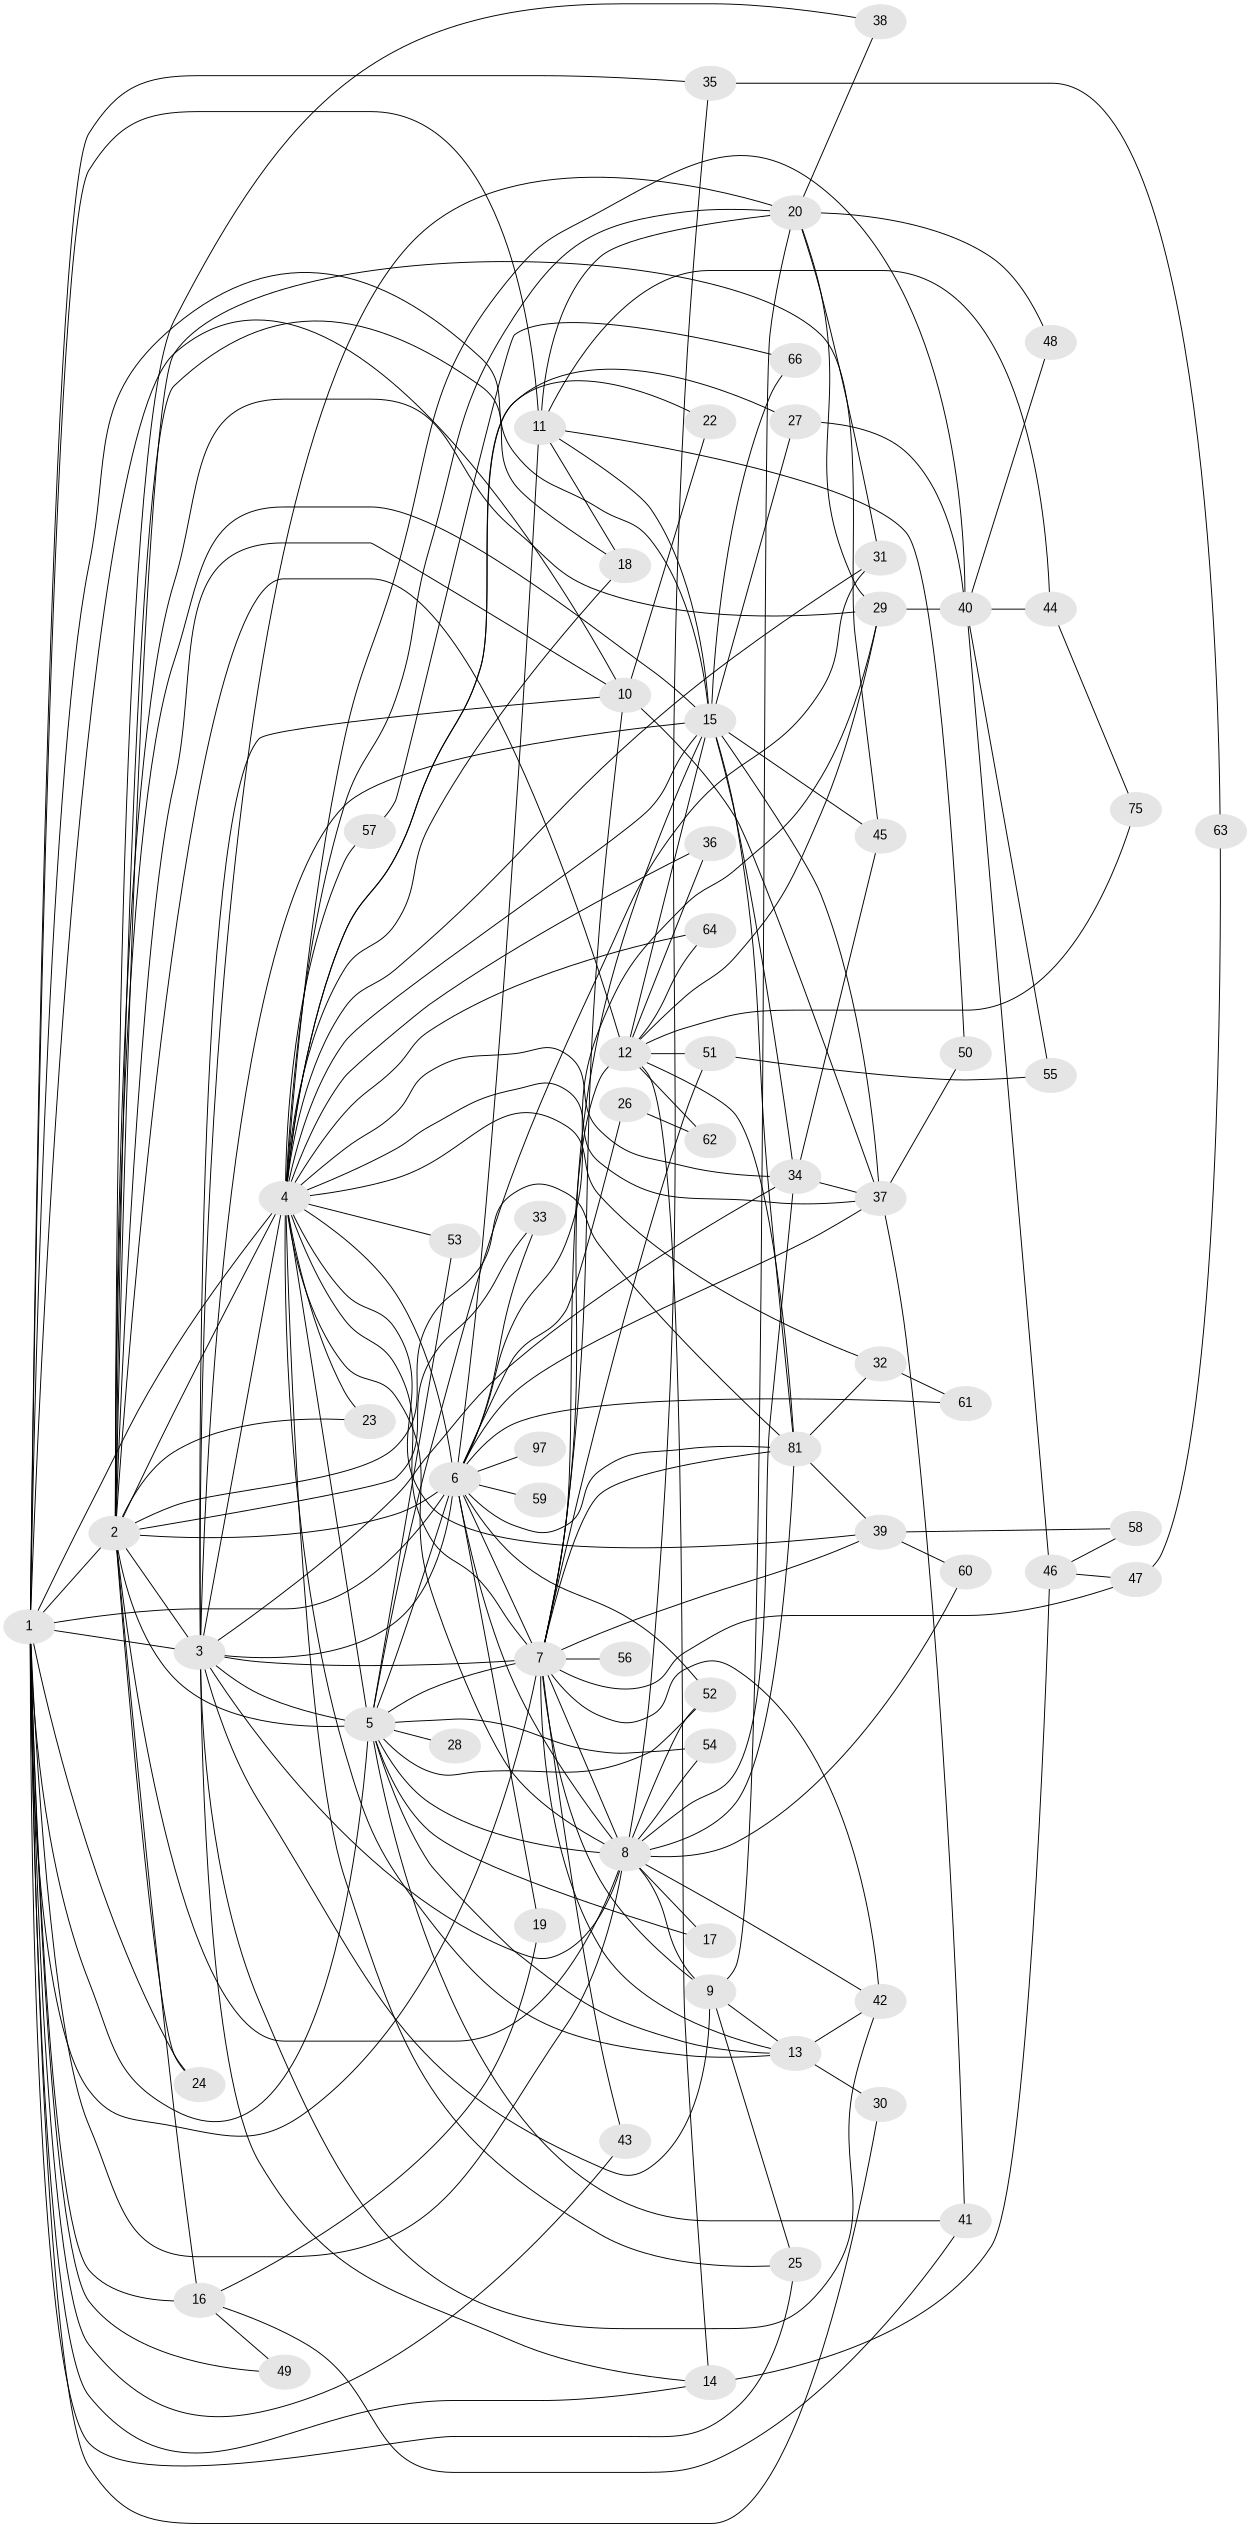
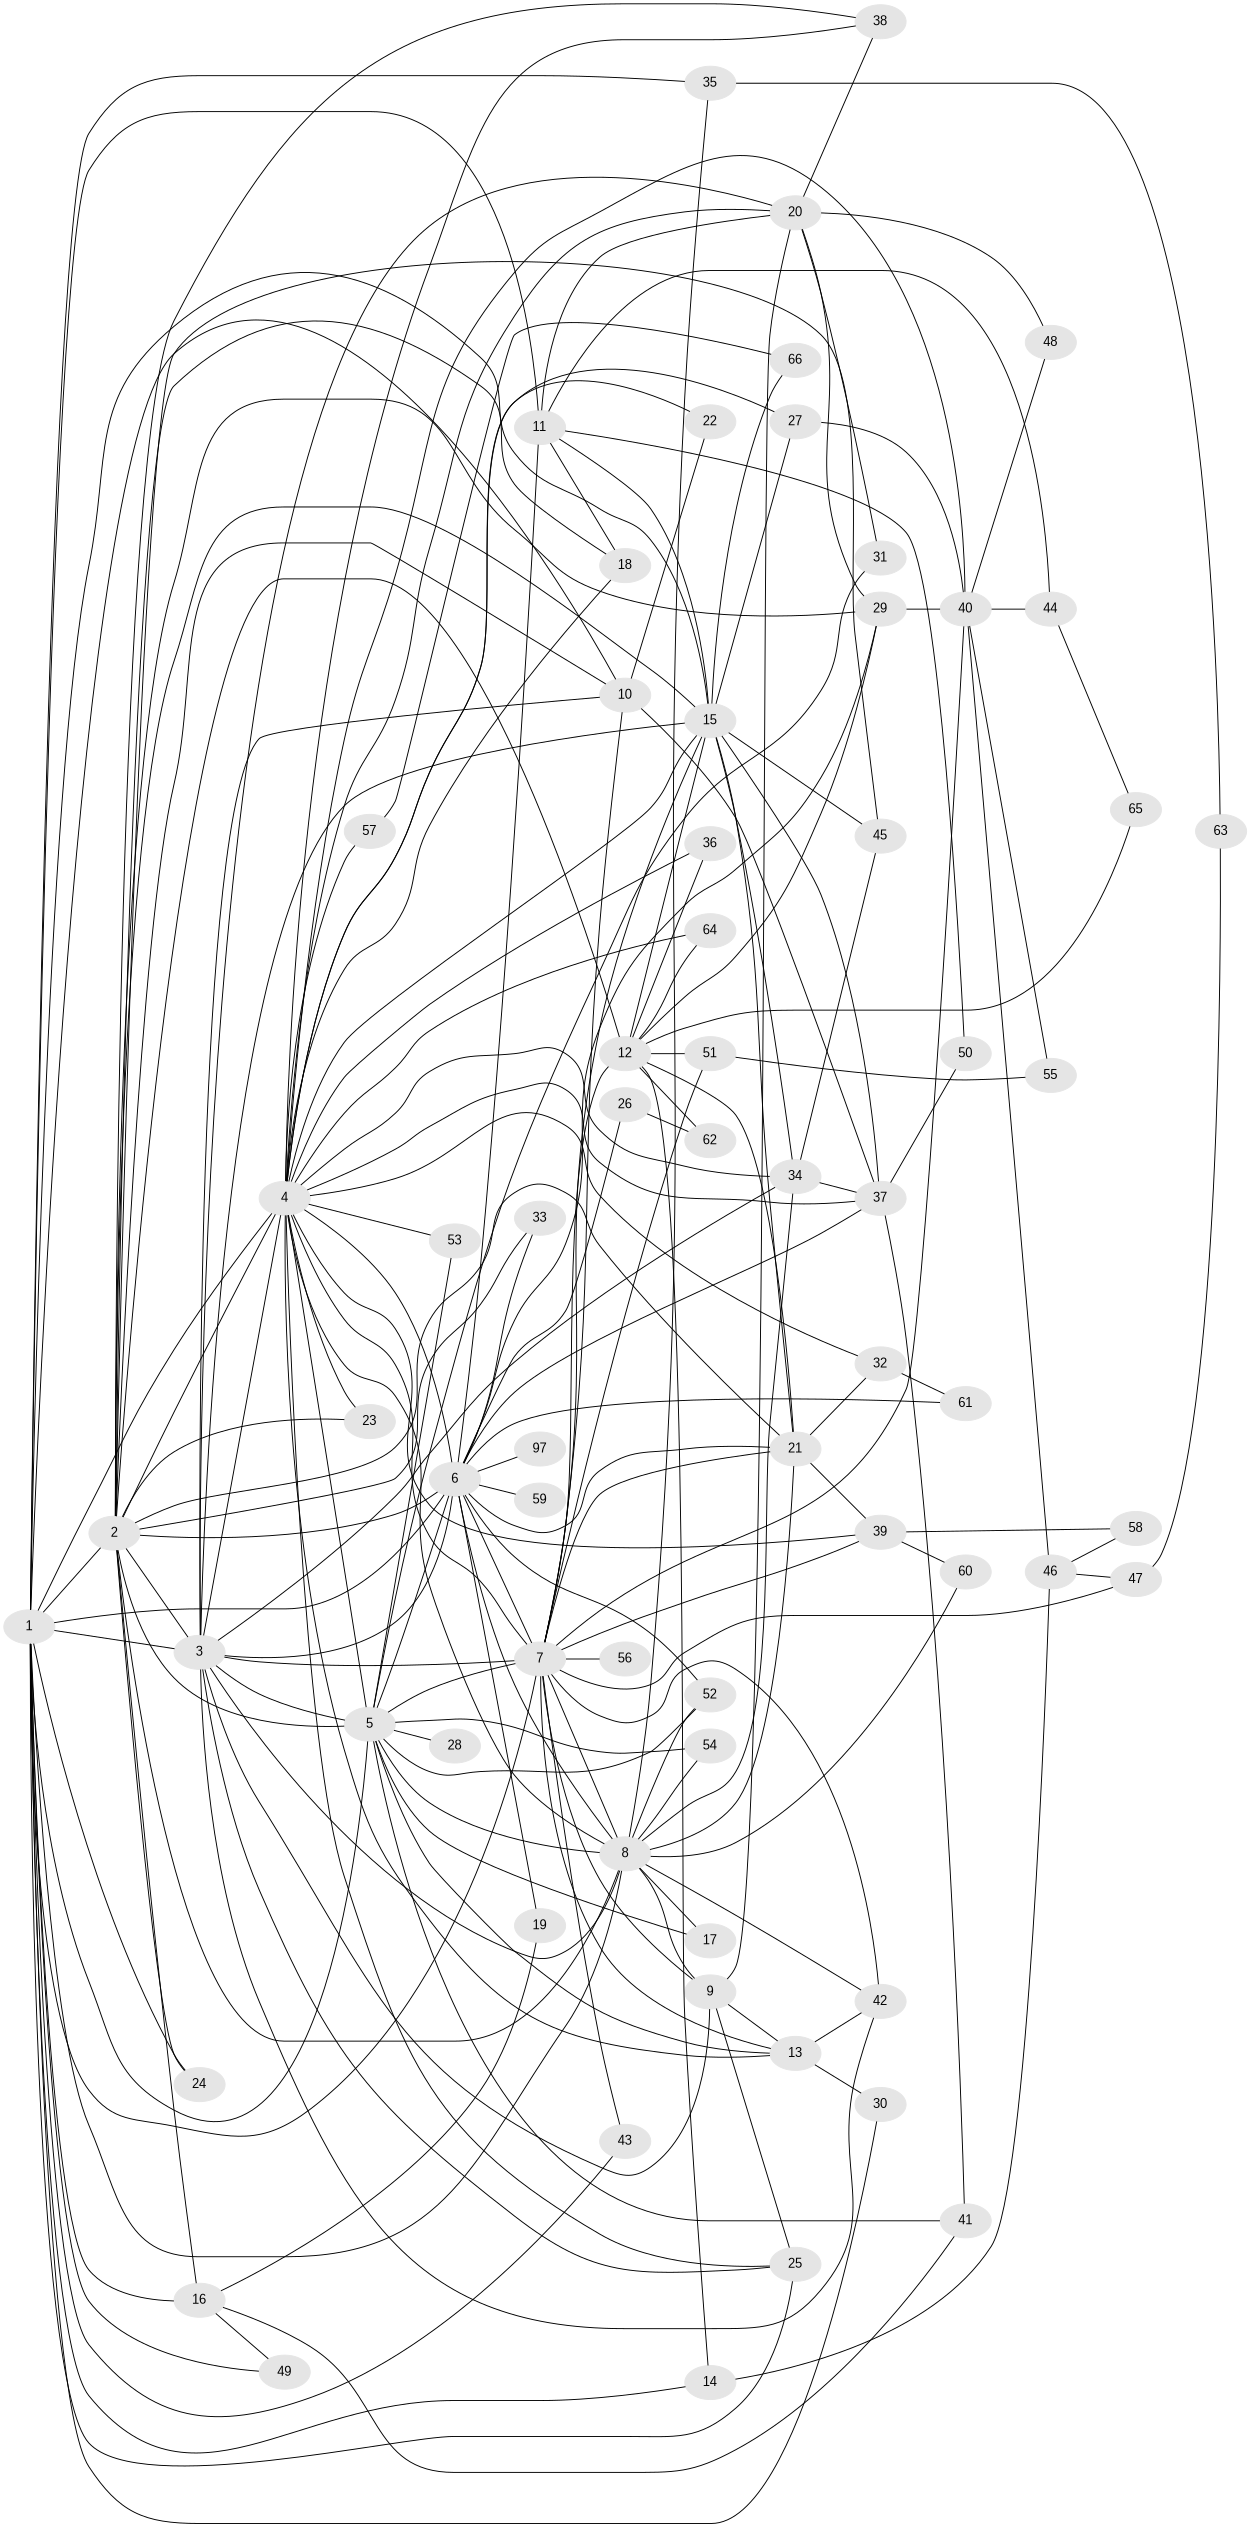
(1136, 810) -> (1136, 810)
(528, 843) -> (376, 444)
none -> (925, 1230)
(795, 1449) -> (795, 1449)
(259, 2161) -> (373, 2090)
